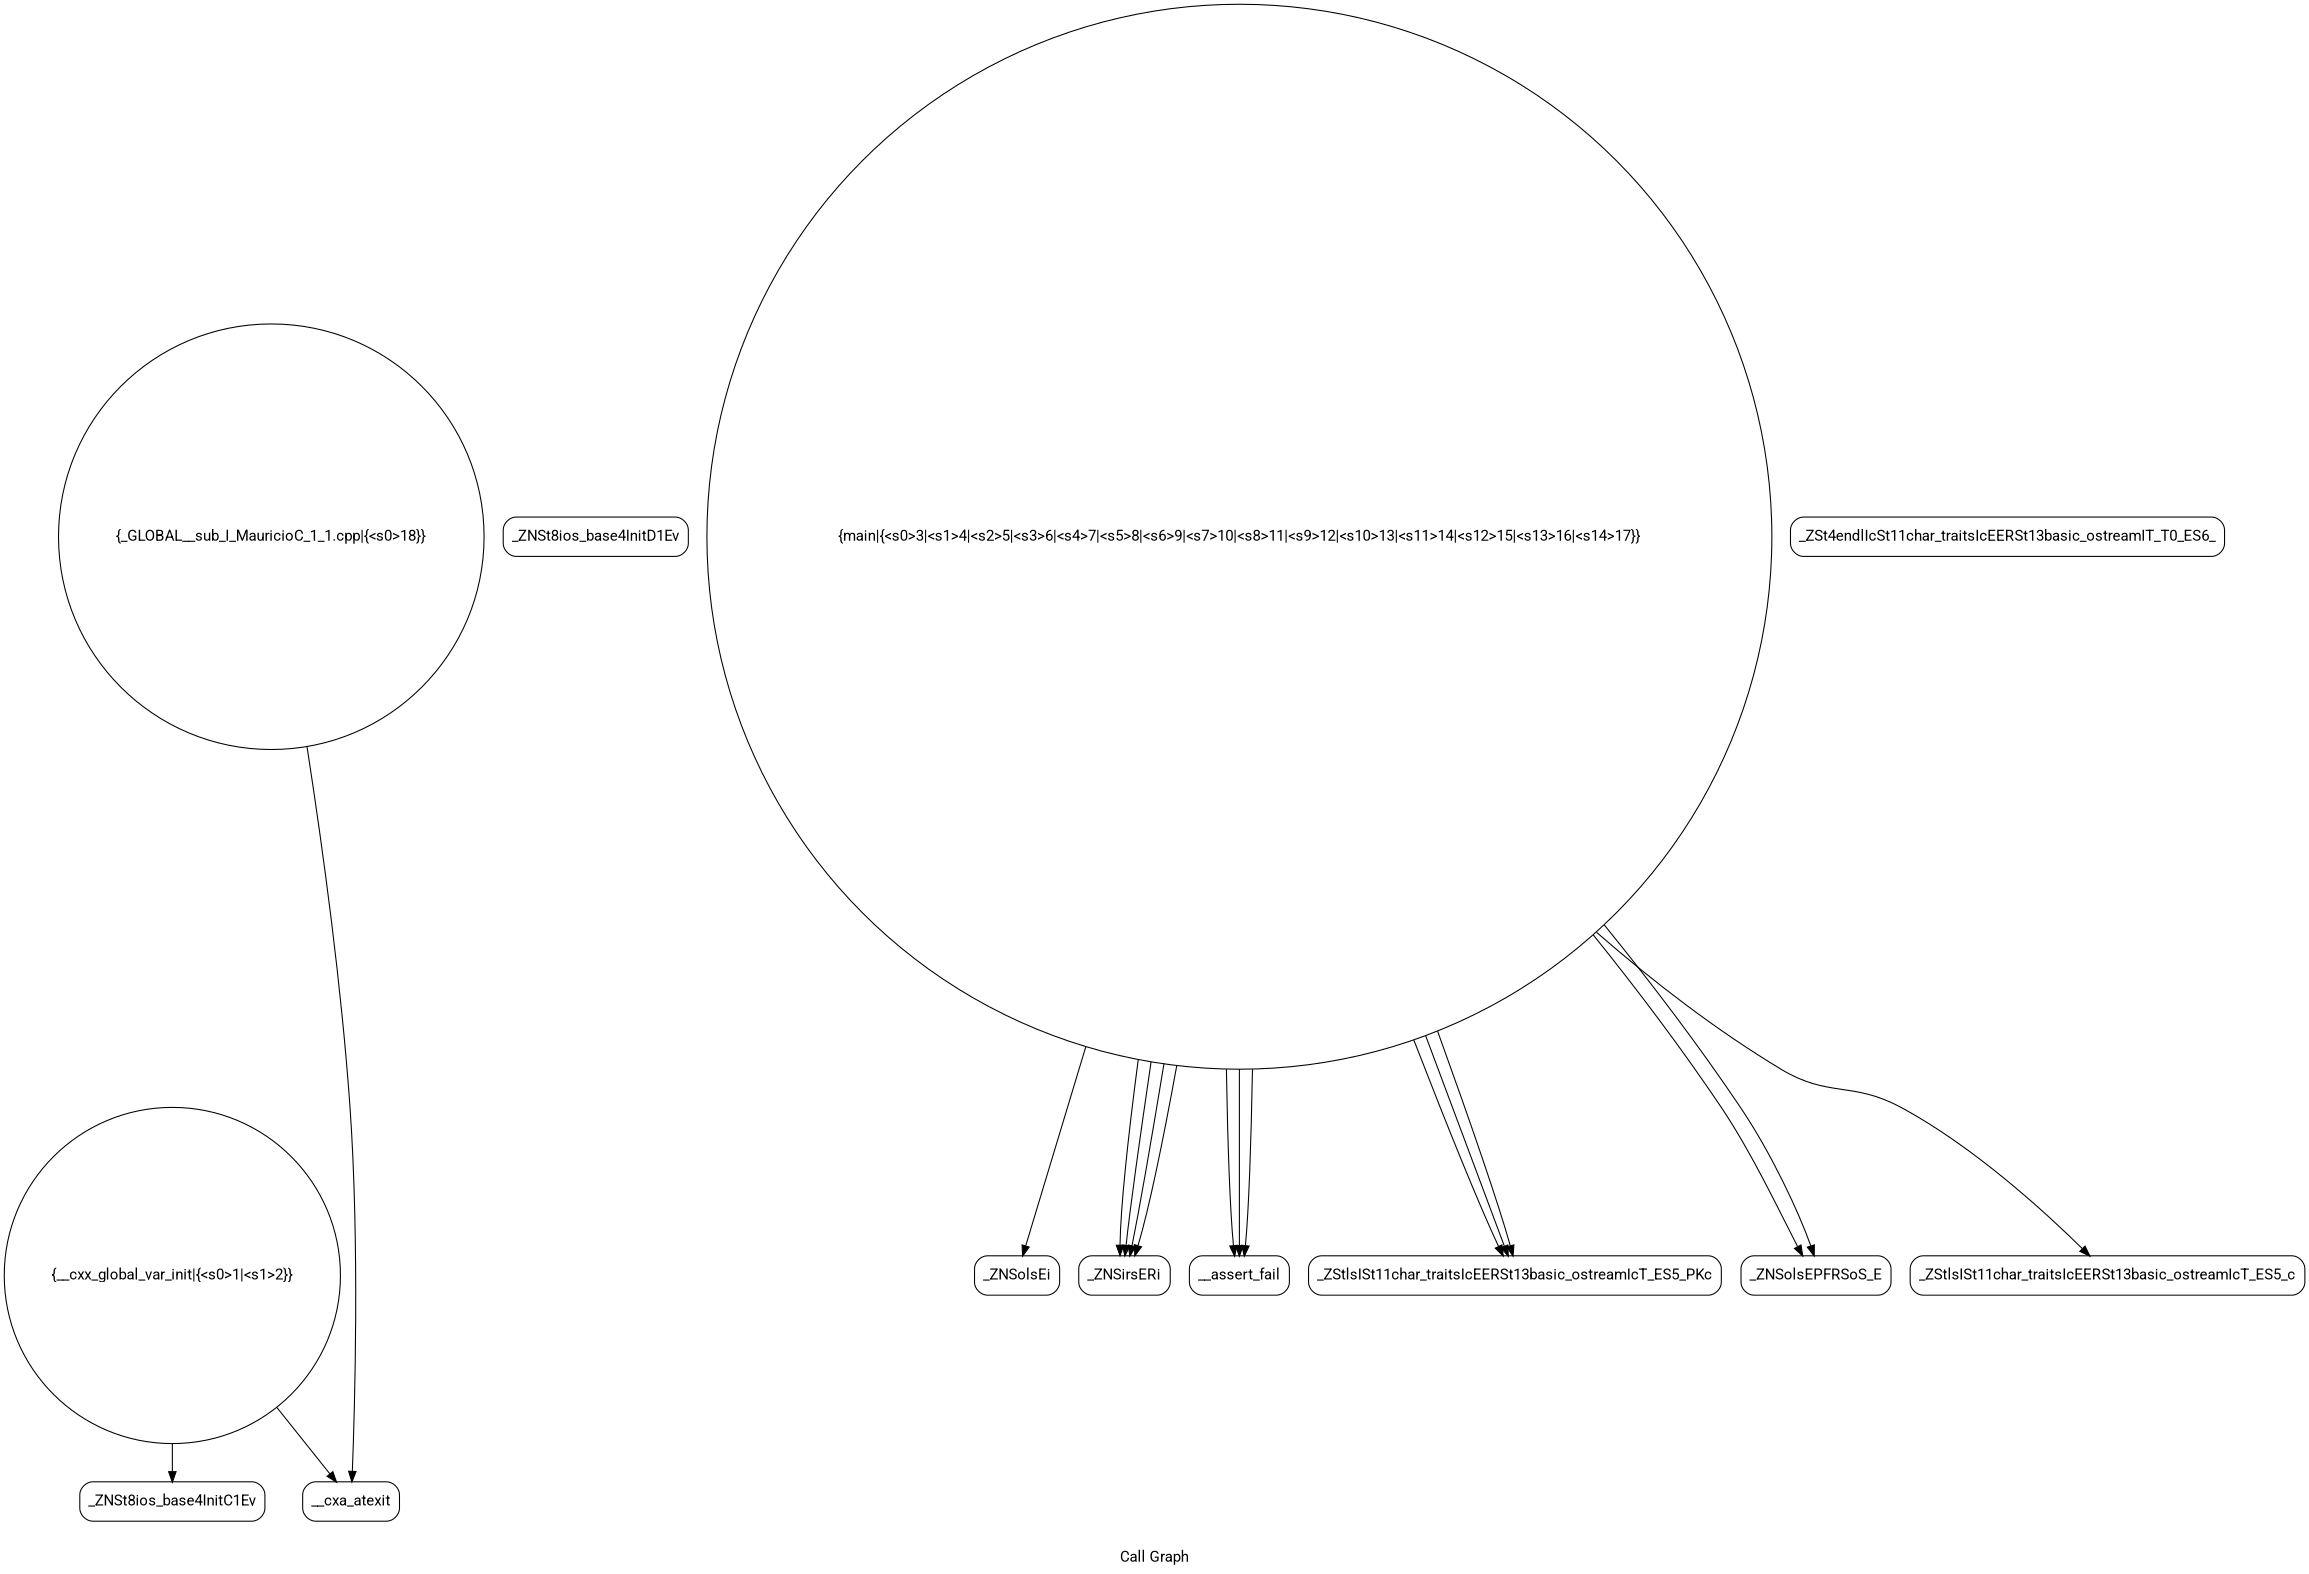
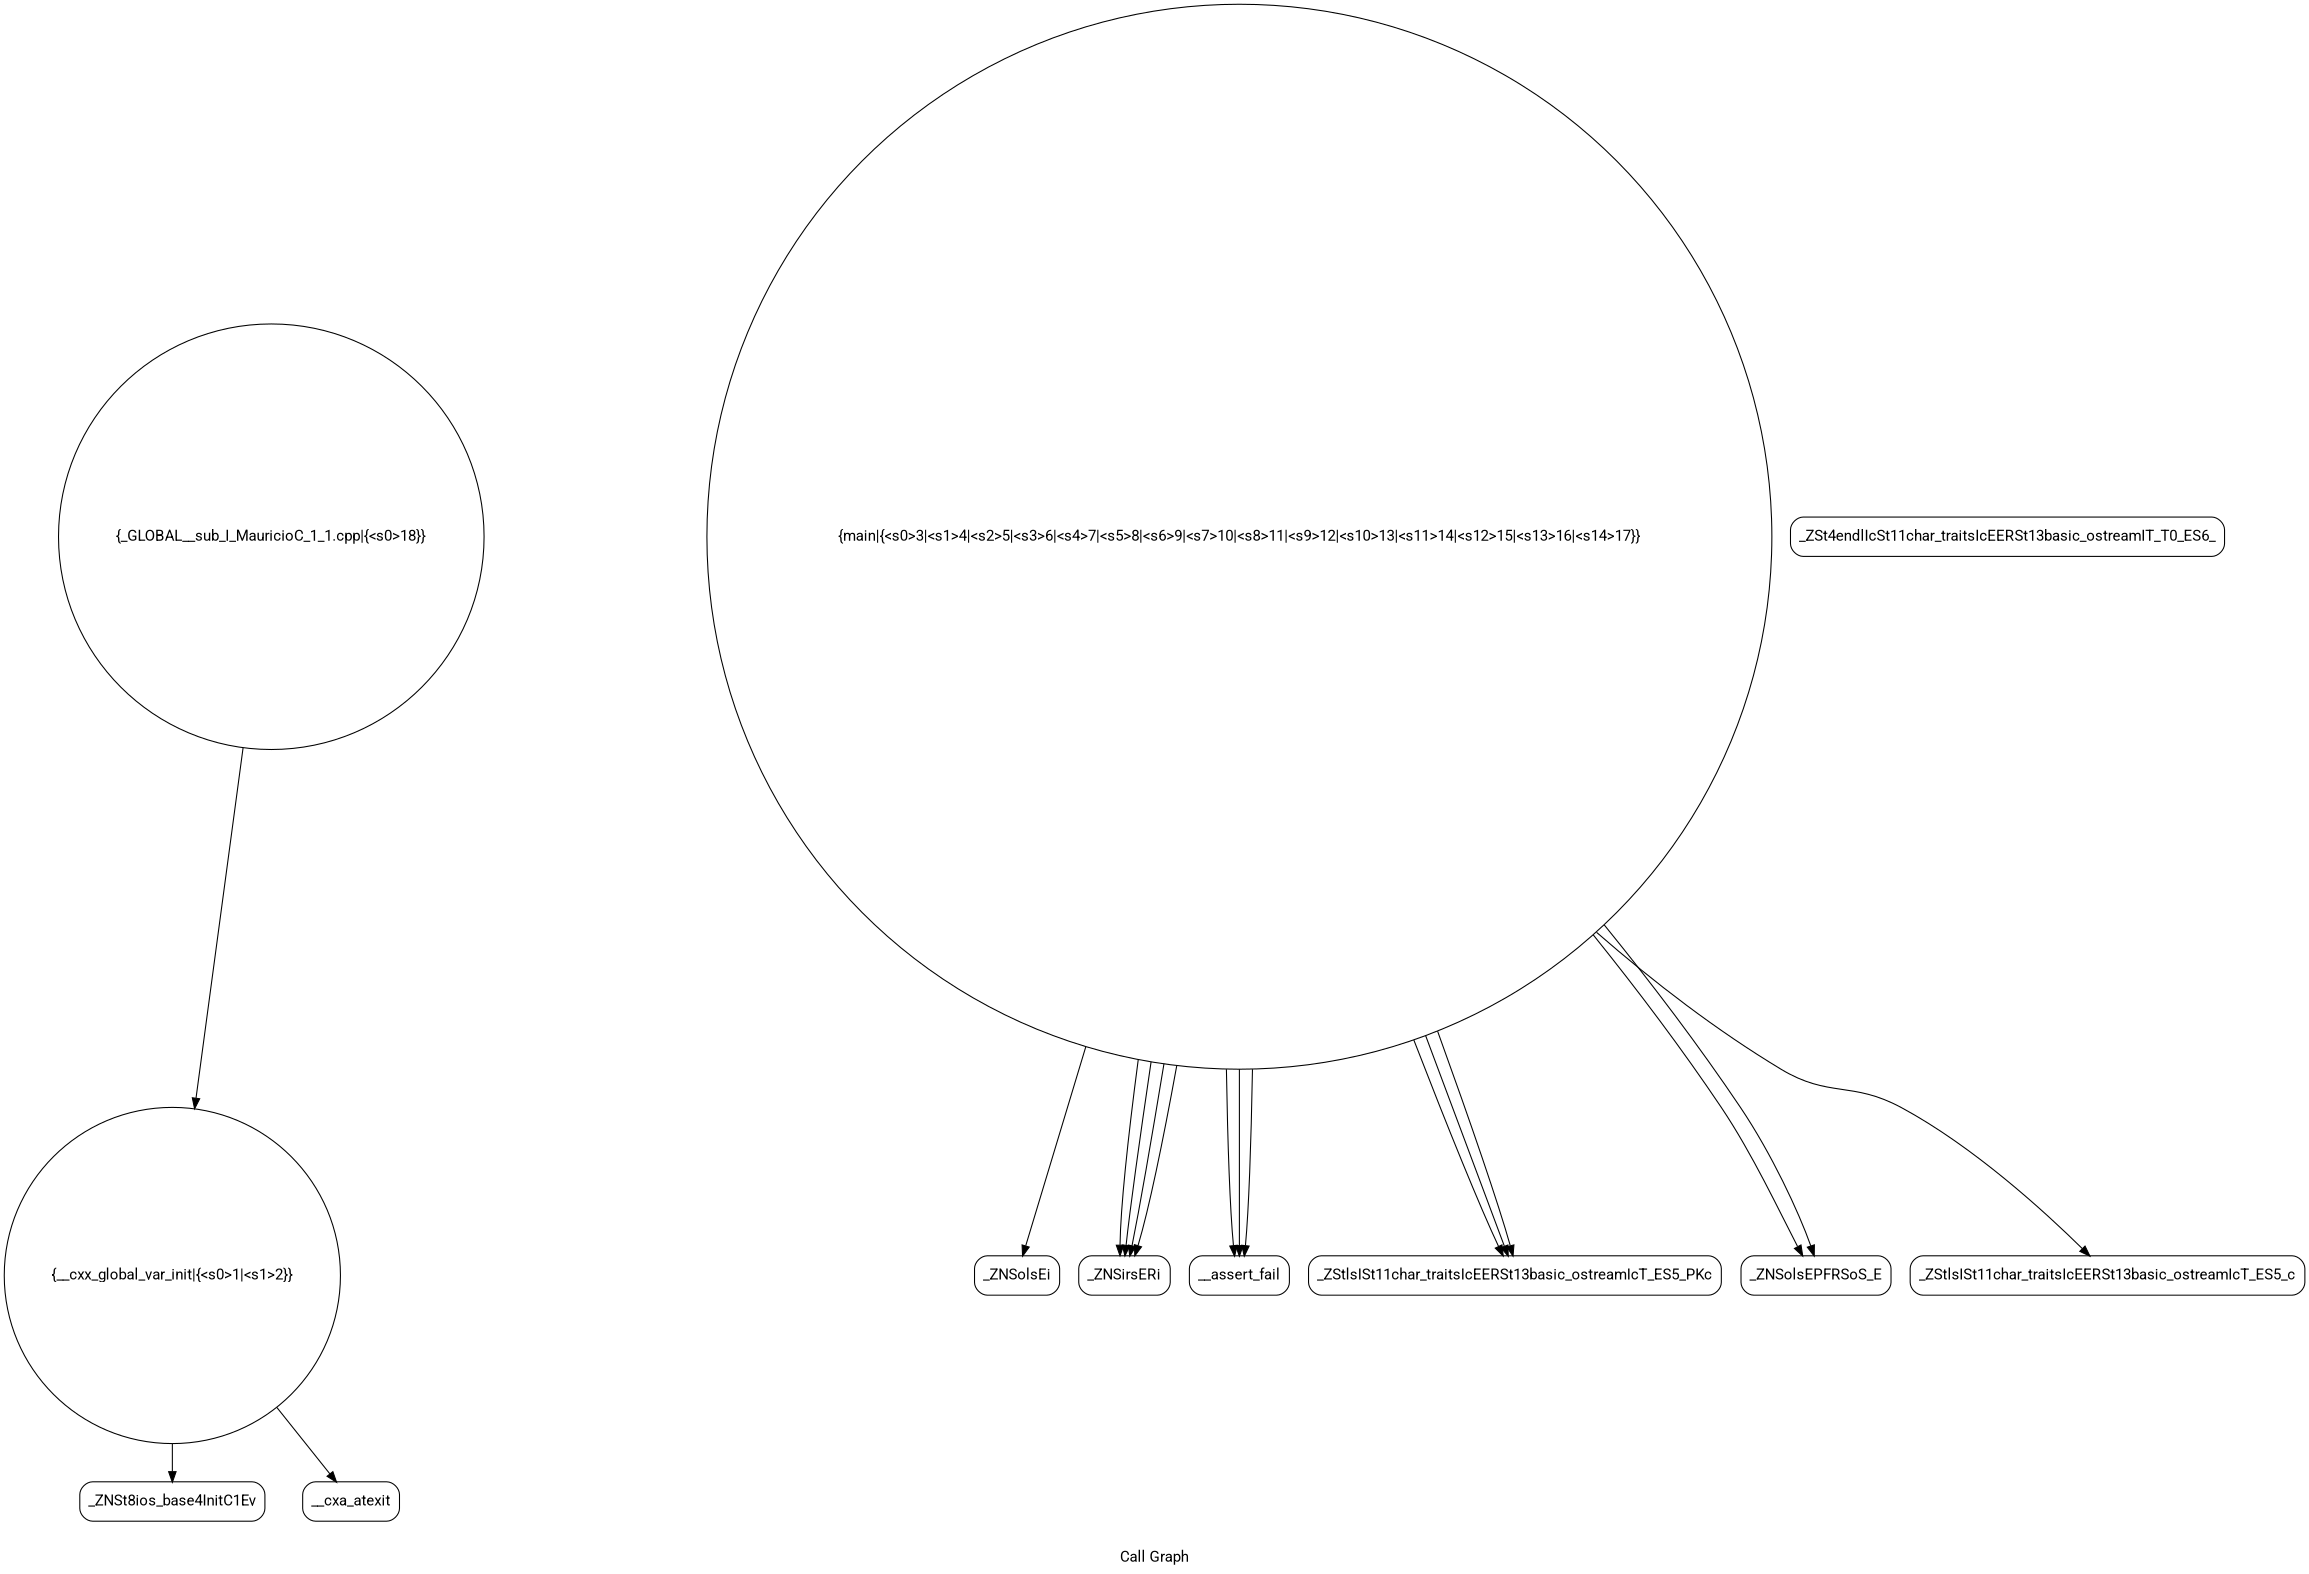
(596, 537) -> none
(350, 1108) -> (220, 923)
